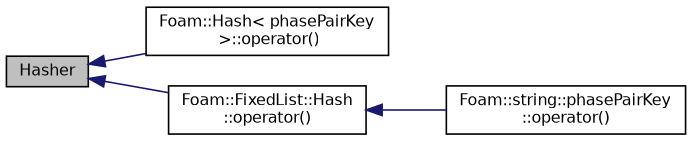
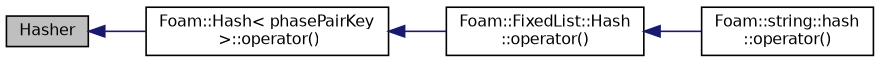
(137, 87) -> (425, 31)
(566, 110) -> (788, 31)
